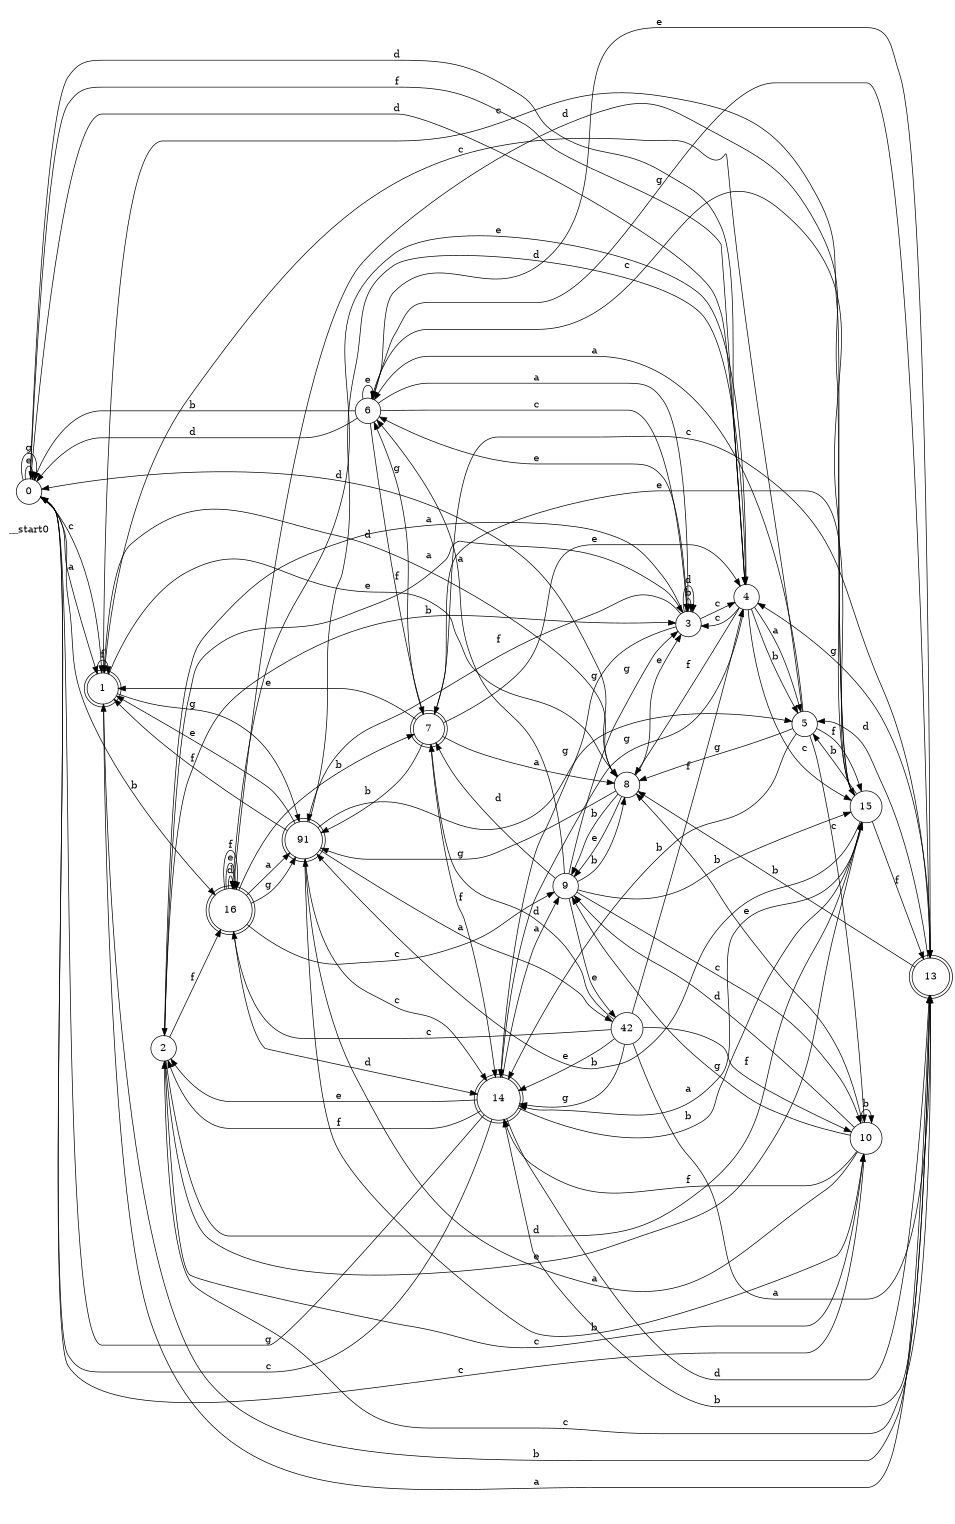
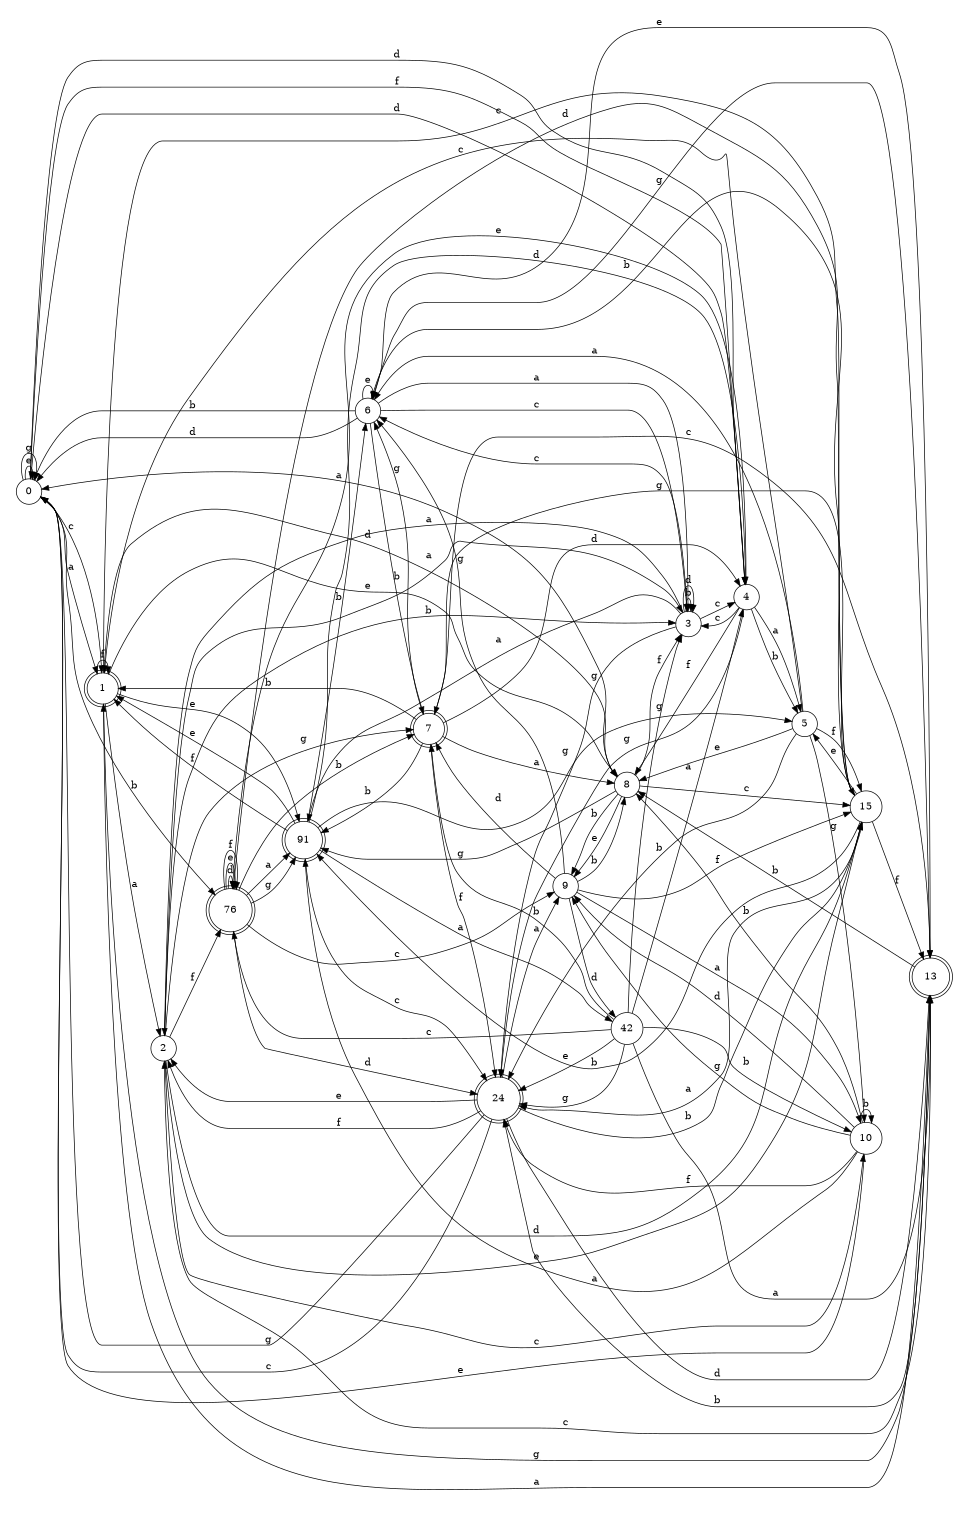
(627, 265) -> (627, 265)
(537, 459) -> (537, 459)
(339, 476) -> (339, 476)
(659, 486) -> (659, 486)
(29, 530) -> none
(595, 539) -> (595, 539)
(461, 559) -> (461, 559)
(397, 577) -> (397, 577)
(499, 640) -> (499, 640)
(659, 661) -> (659, 661)
(268, 683) -> (268, 683)
(193, 704) -> (193, 704)
(770, 712) -> (741, 795)
(718, 748) -> (718, 748)
(834, 751) -> (834, 751)
(899, 756) -> none
(599, 766) -> (643, 825)
(688, 767) -> (688, 767)
none -> (207, 817)
(834, 826) -> (834, 826)
(899, 826) -> none
(718, 860) -> (718, 860)
none -> (127, 867)
(231, 910) -> (231, 910)
(747, 911) -> (747, 911)
(537, 912) -> (537, 912)
(718, 968) -> (718, 968)
(595, 978) -> (595, 978)
(747, 1062) -> (747, 1062)
(499, 1099) -> (499, 1099)
(473, 1290) -> (339, 626)
(461, 1370) -> (461, 1370)
(537, 1455) -> (537, 1455)
